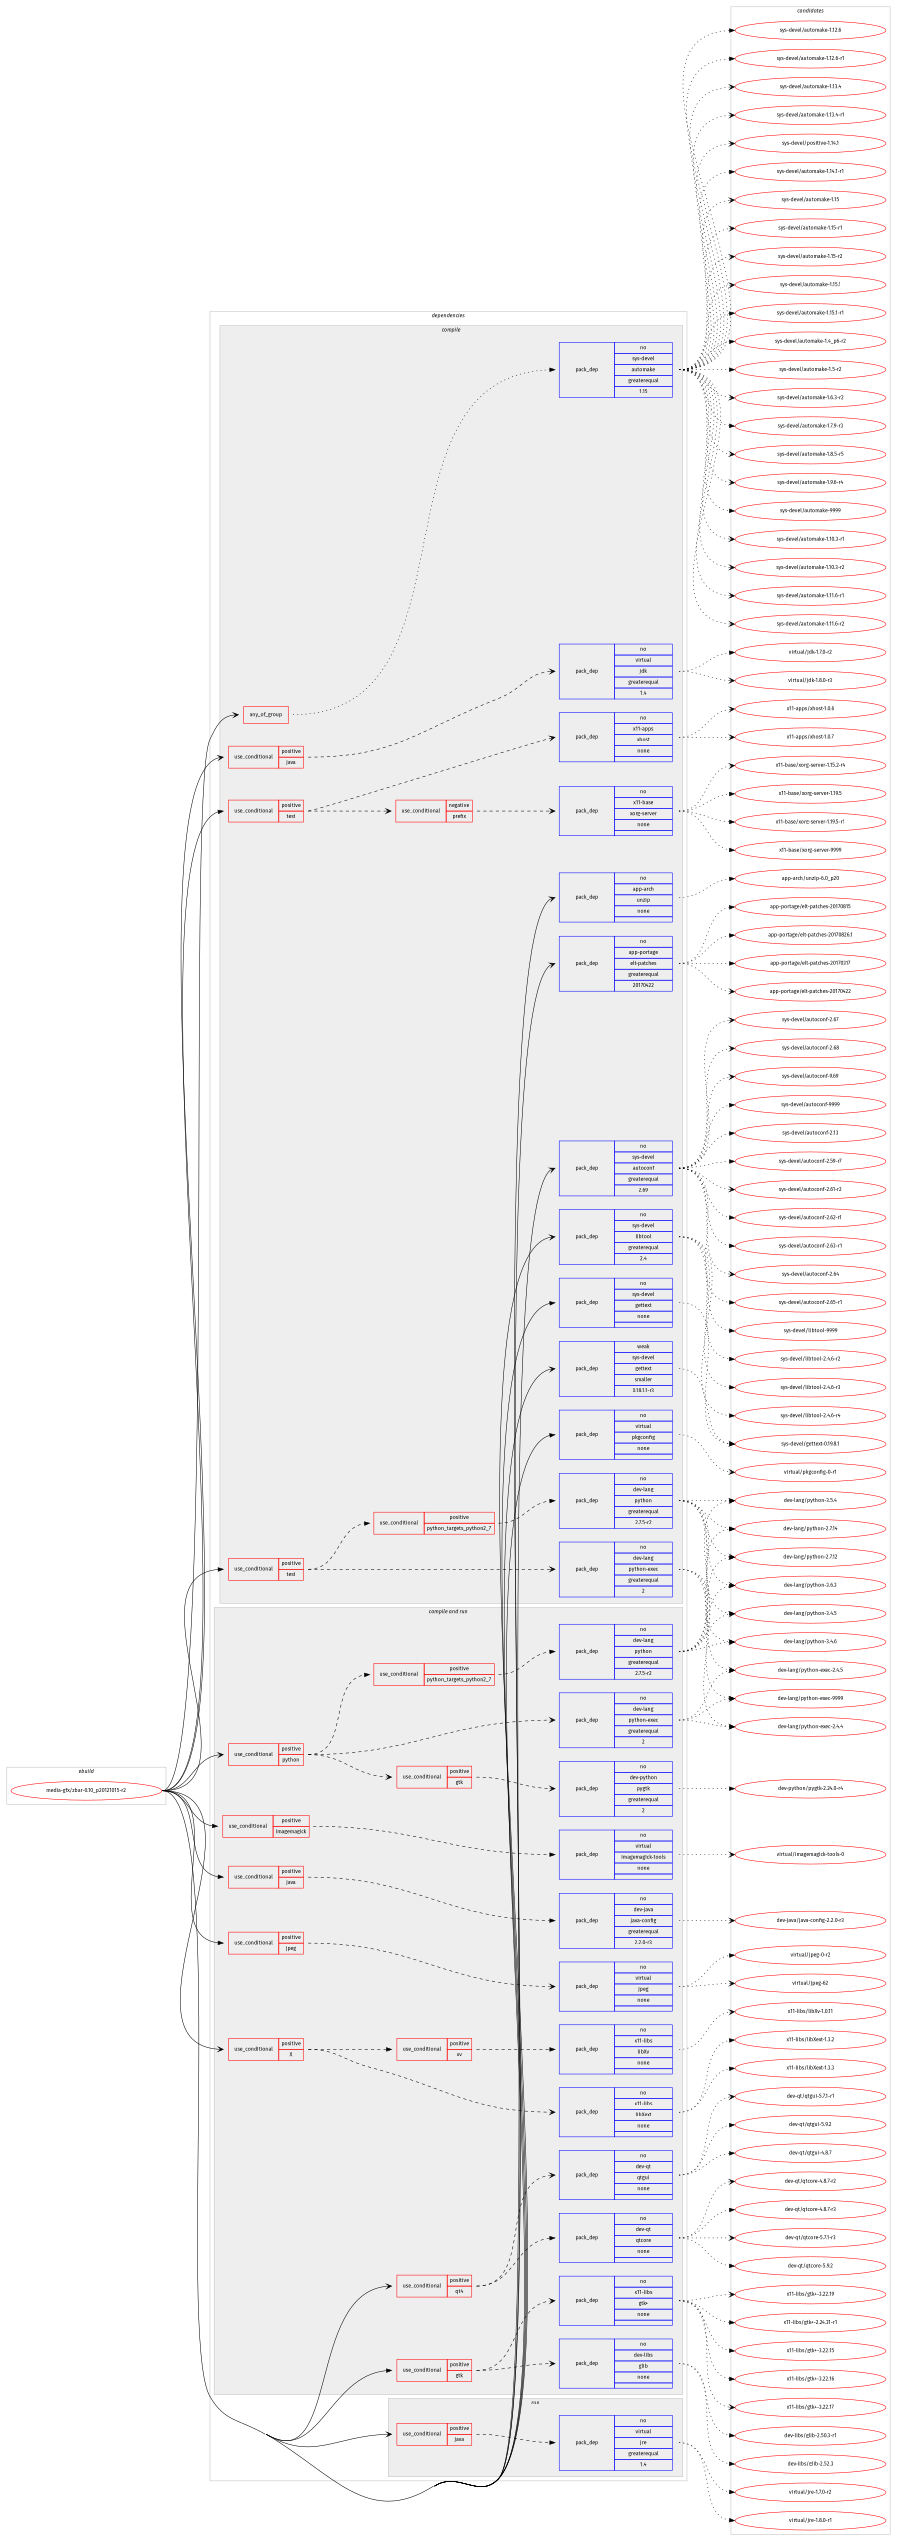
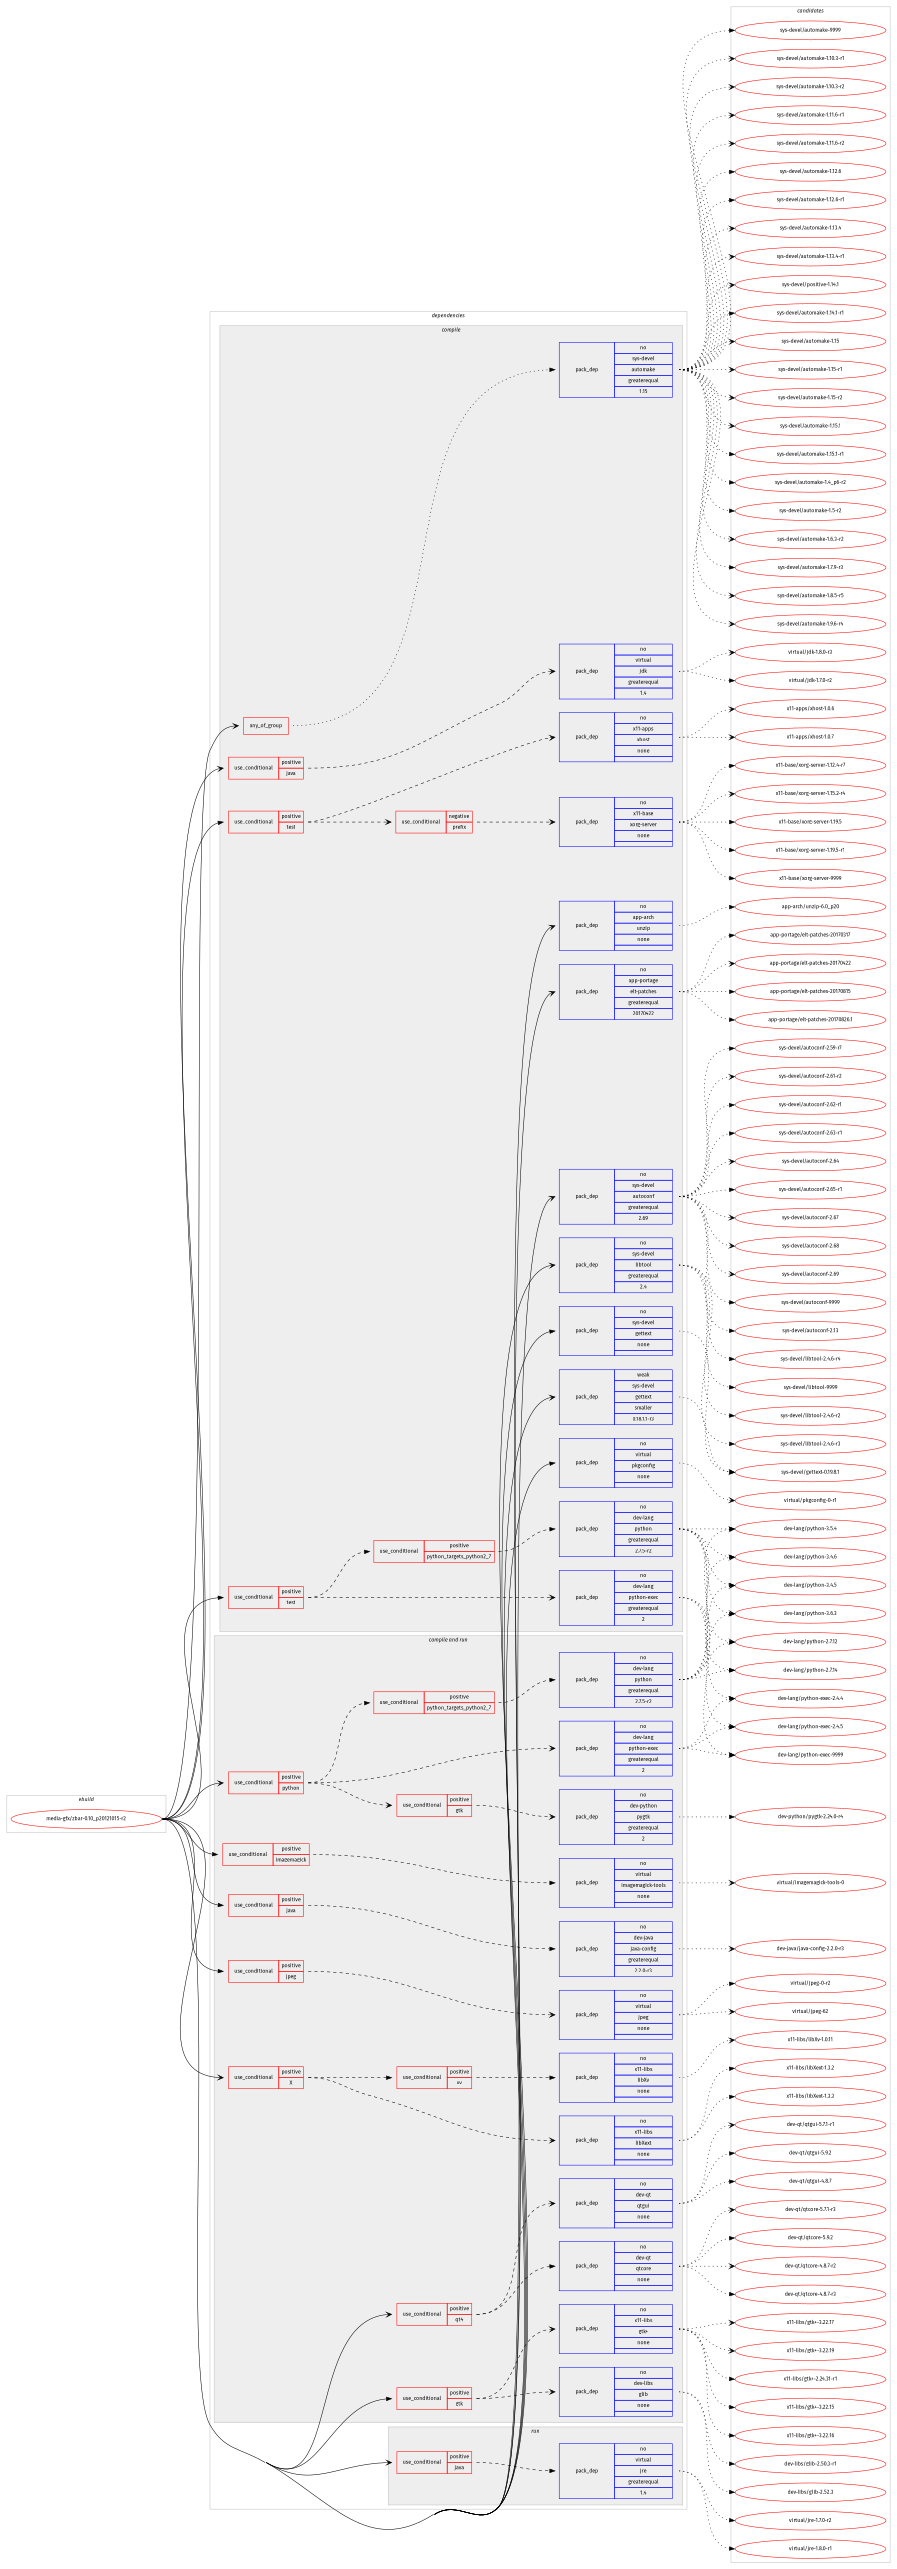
none -> (811, 766)
(811, 1077) -> (811, 1274)
